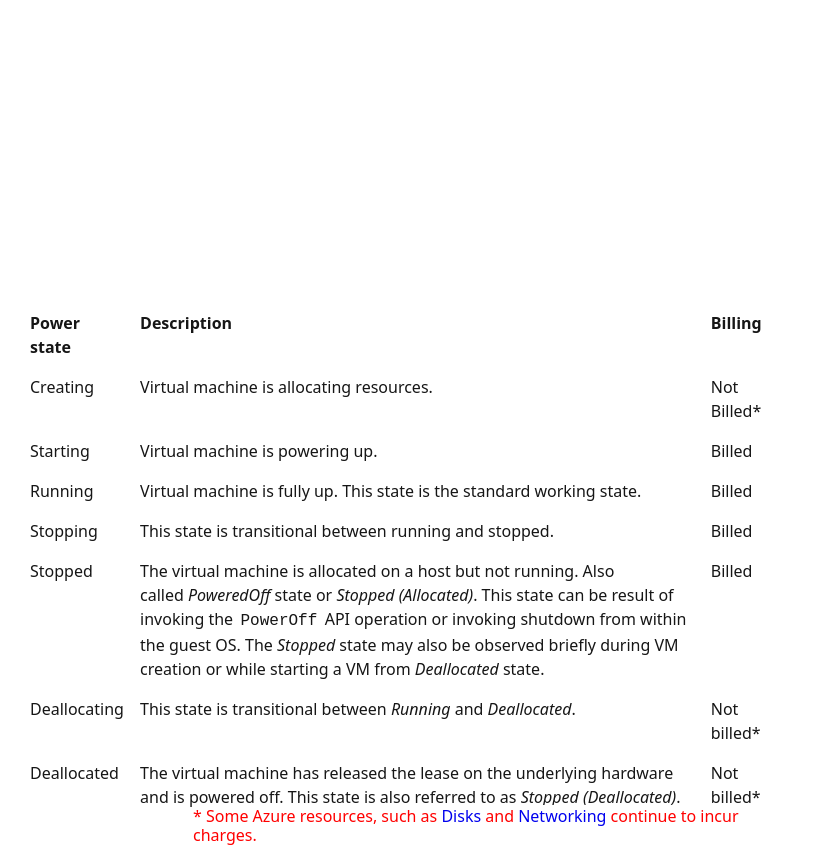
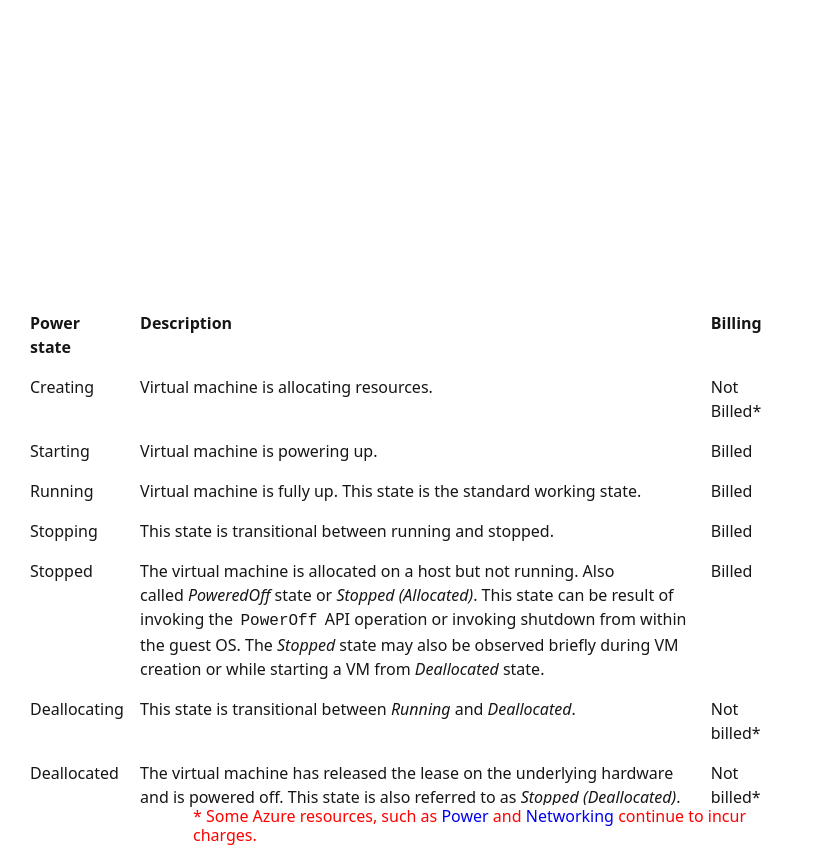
(437, 815) -> (439, 815)
